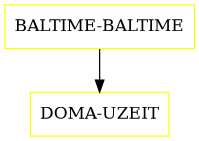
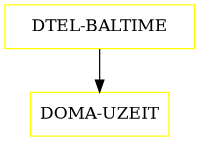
(100, 27) -> (100, 27)
